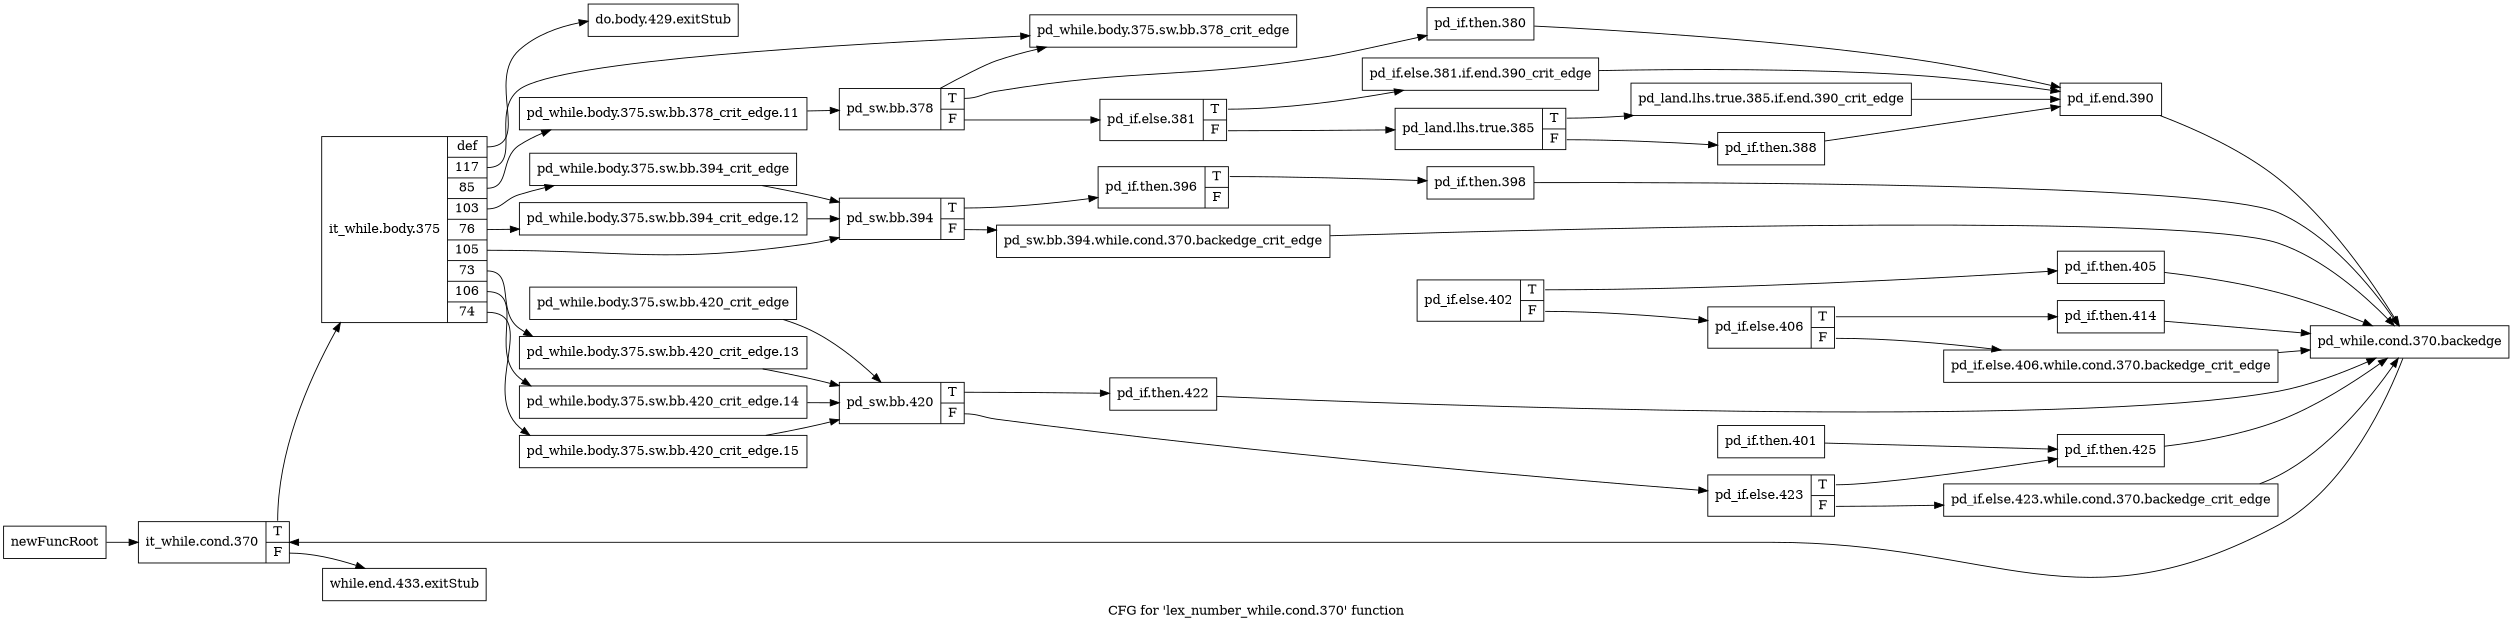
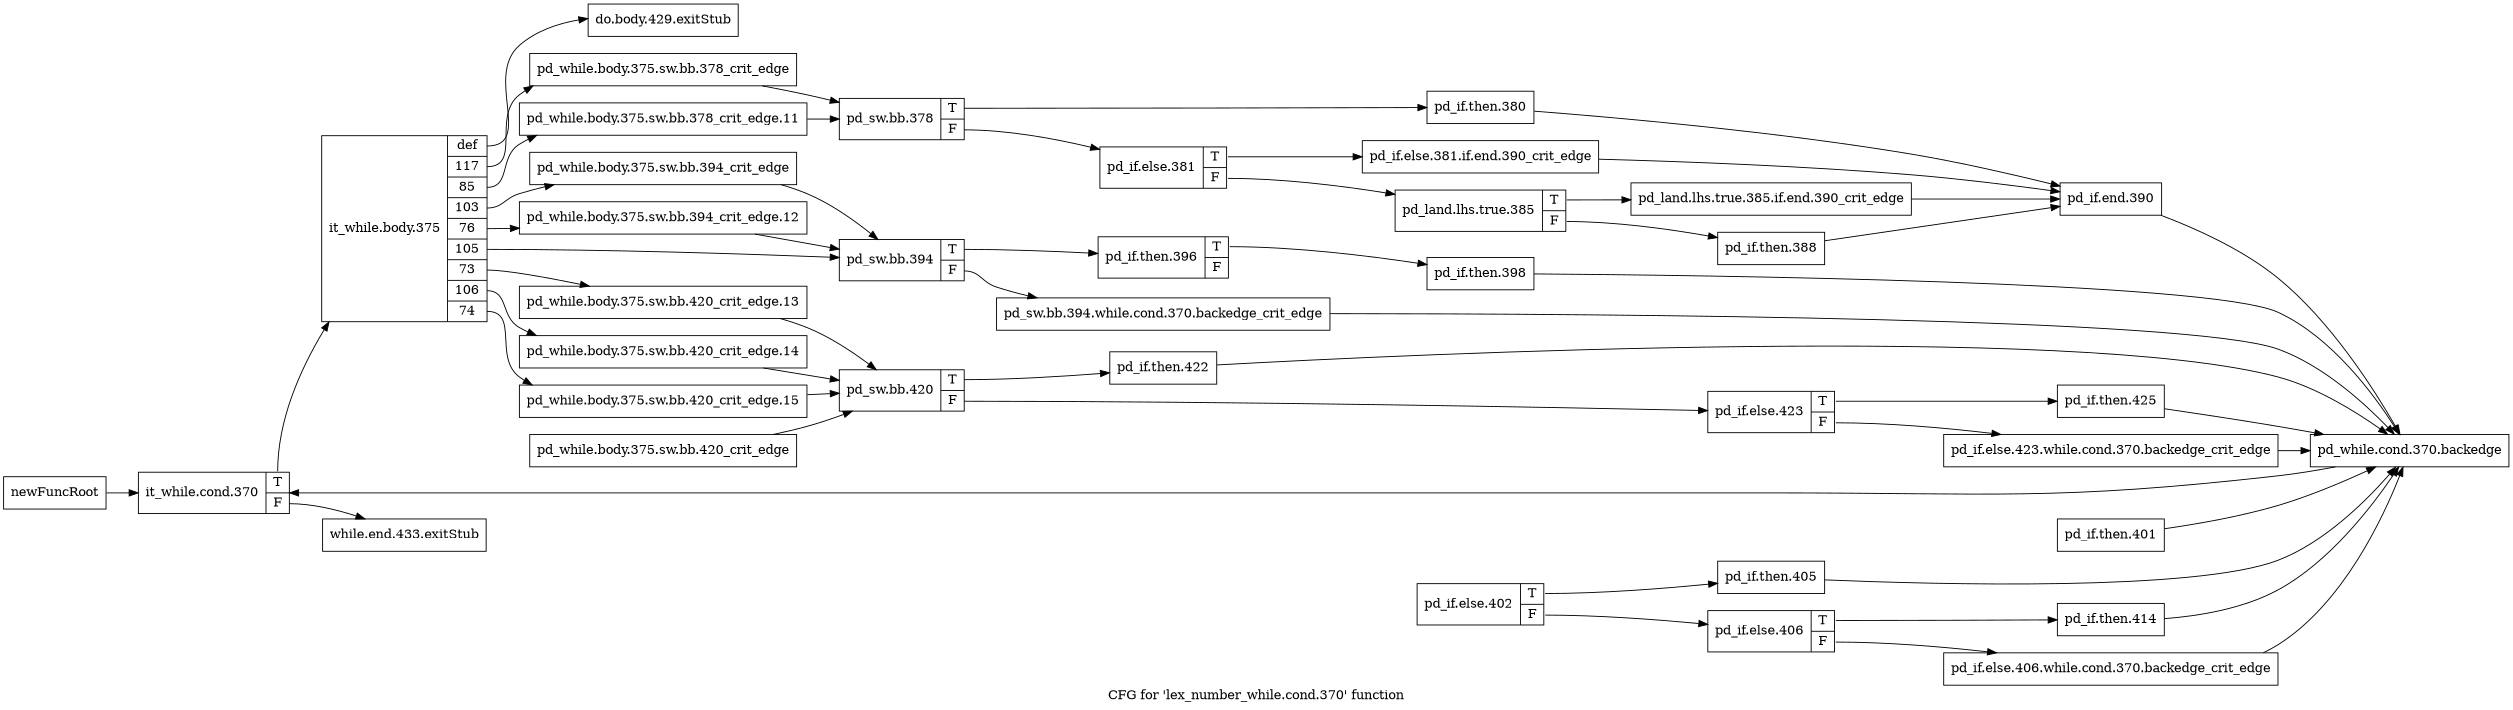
(987, 65) -> (796, 93)
(1936, 446) -> (2268, 508)
